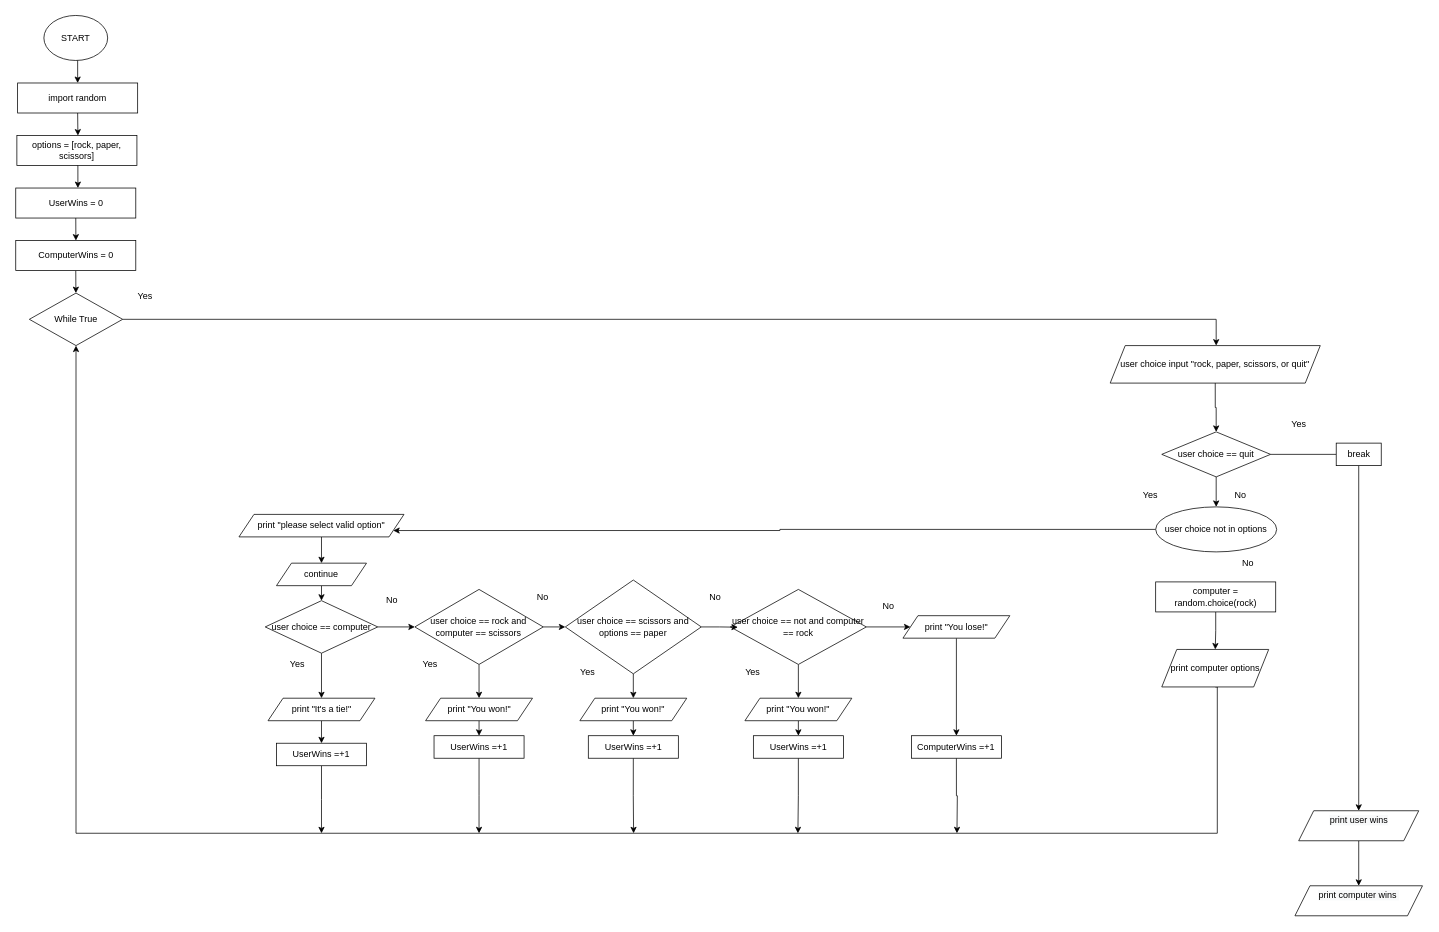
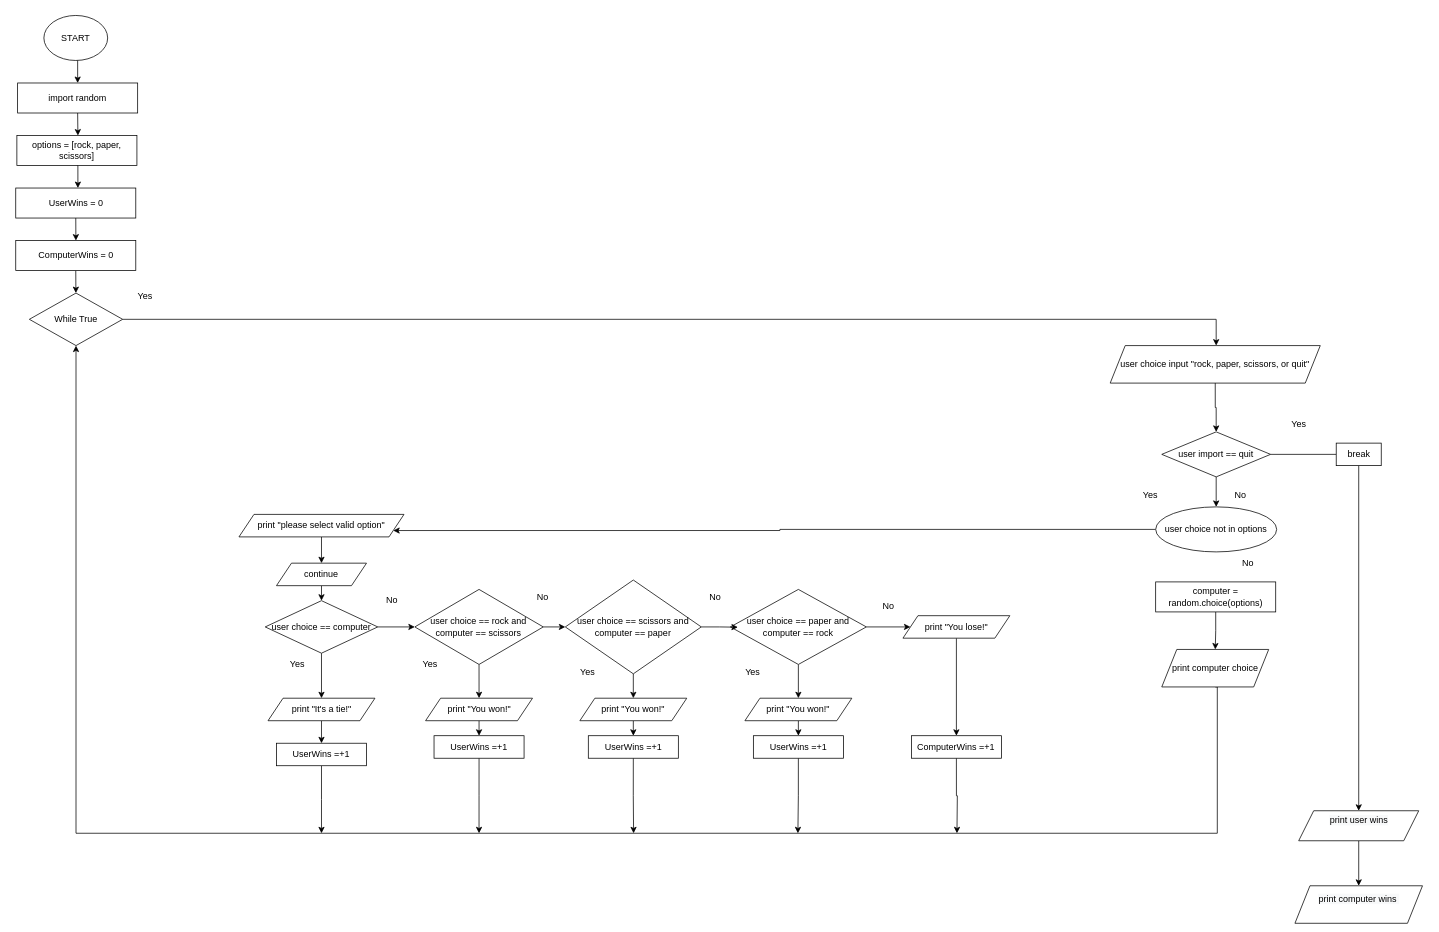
(1216, 454) -> (1216, 454)
(1215, 597) -> (1215, 597)
(633, 627) -> (633, 627)
(798, 627) -> (798, 627)
(1215, 668) -> (1215, 668)
(1358, 900) -> (1358, 904)
